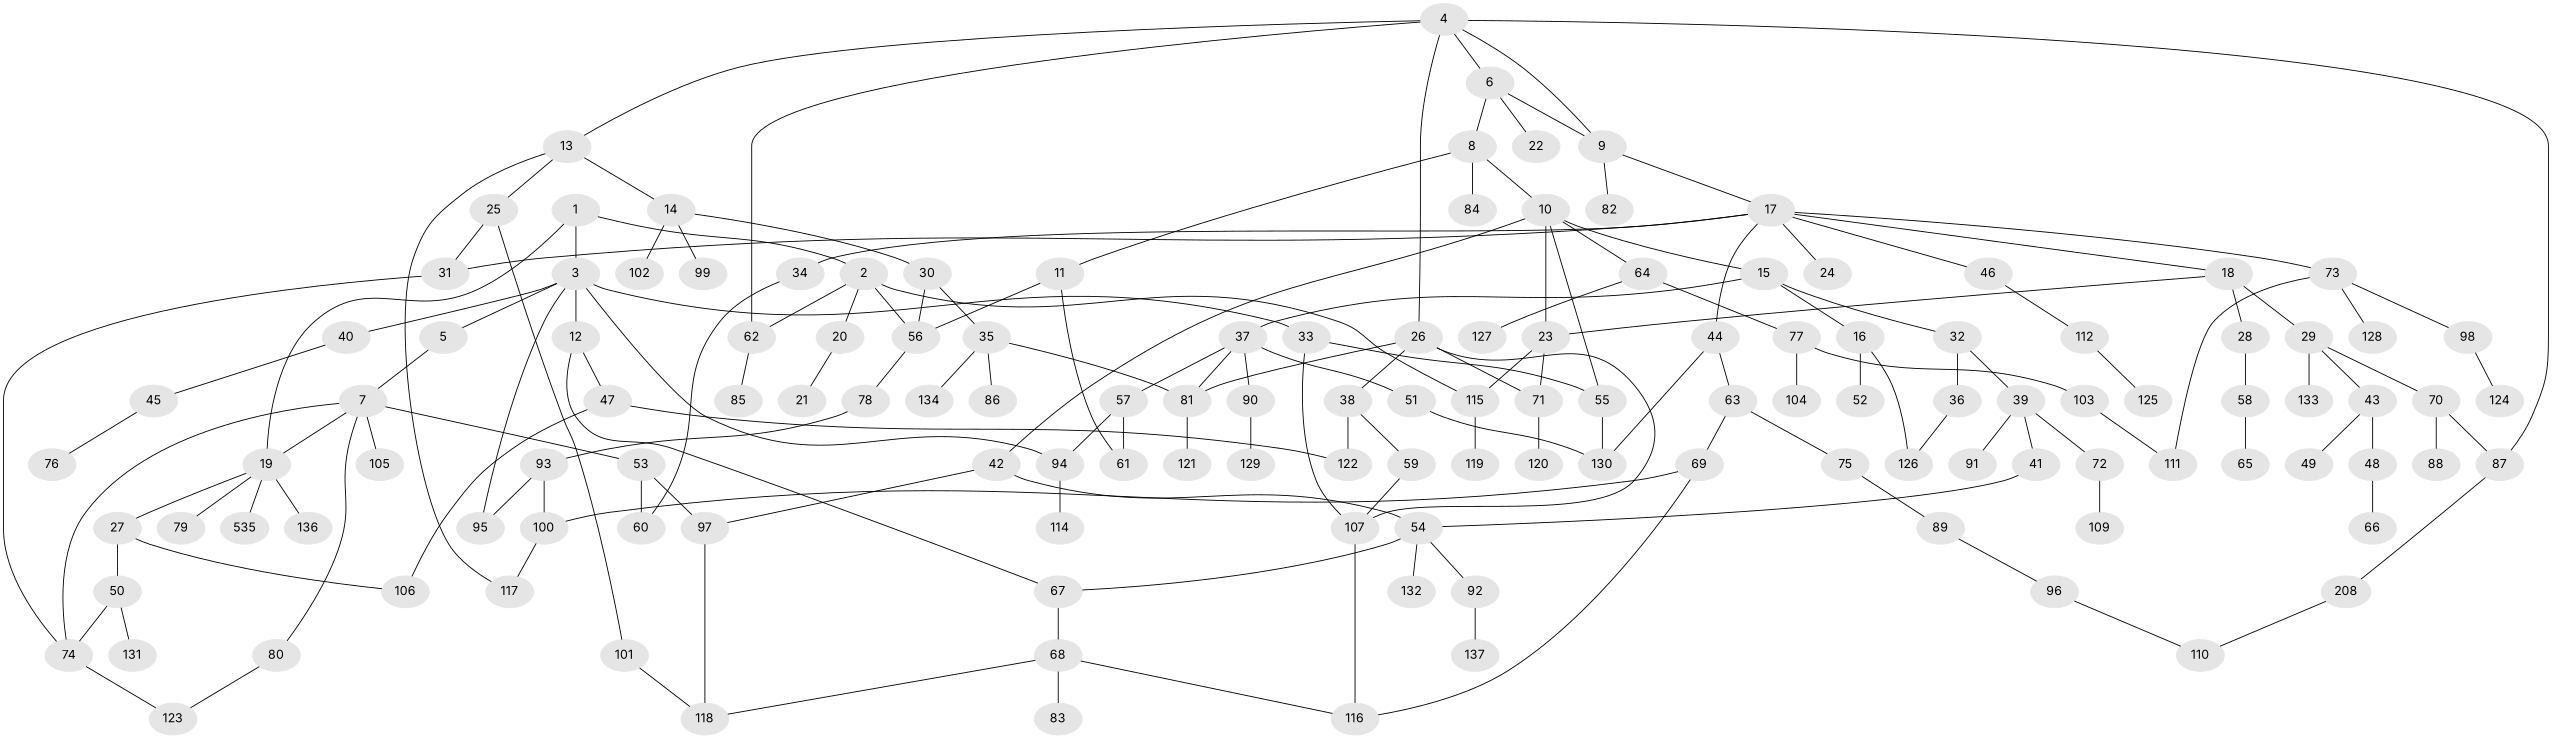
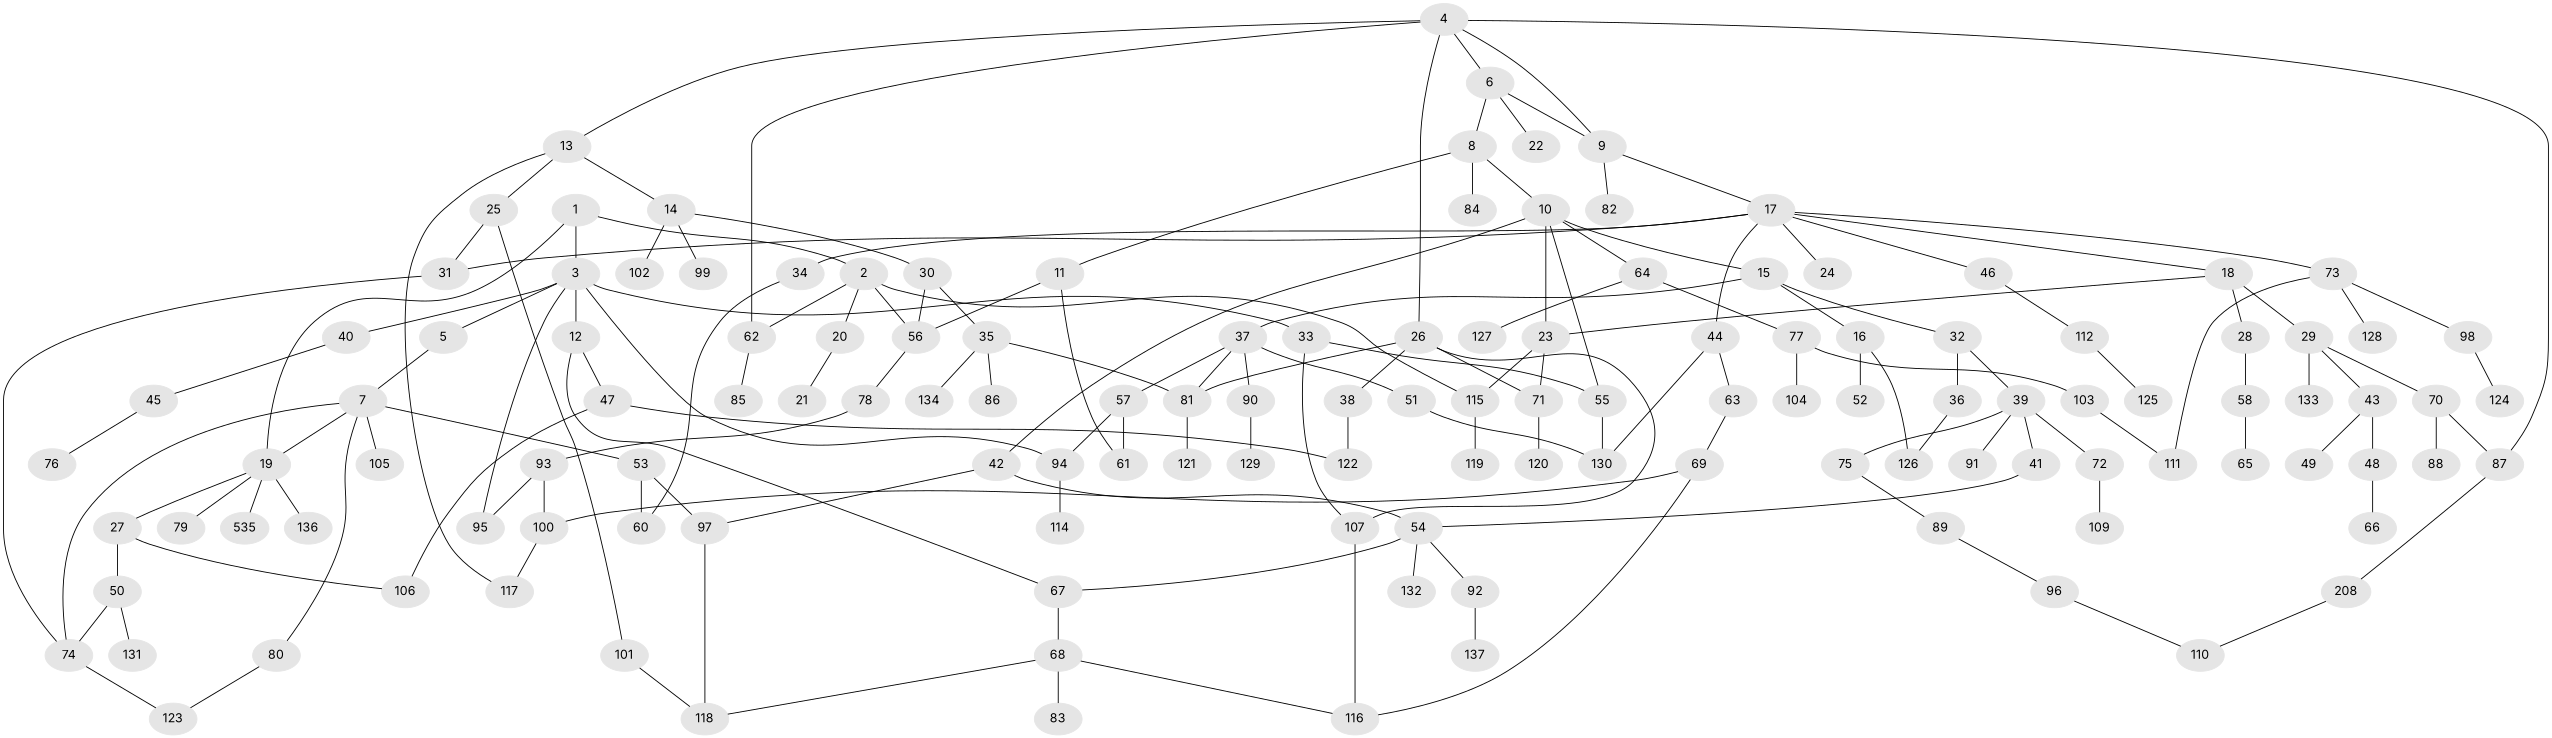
(1789, 433) -> (1944, 431)
(1412, 465) -> none
